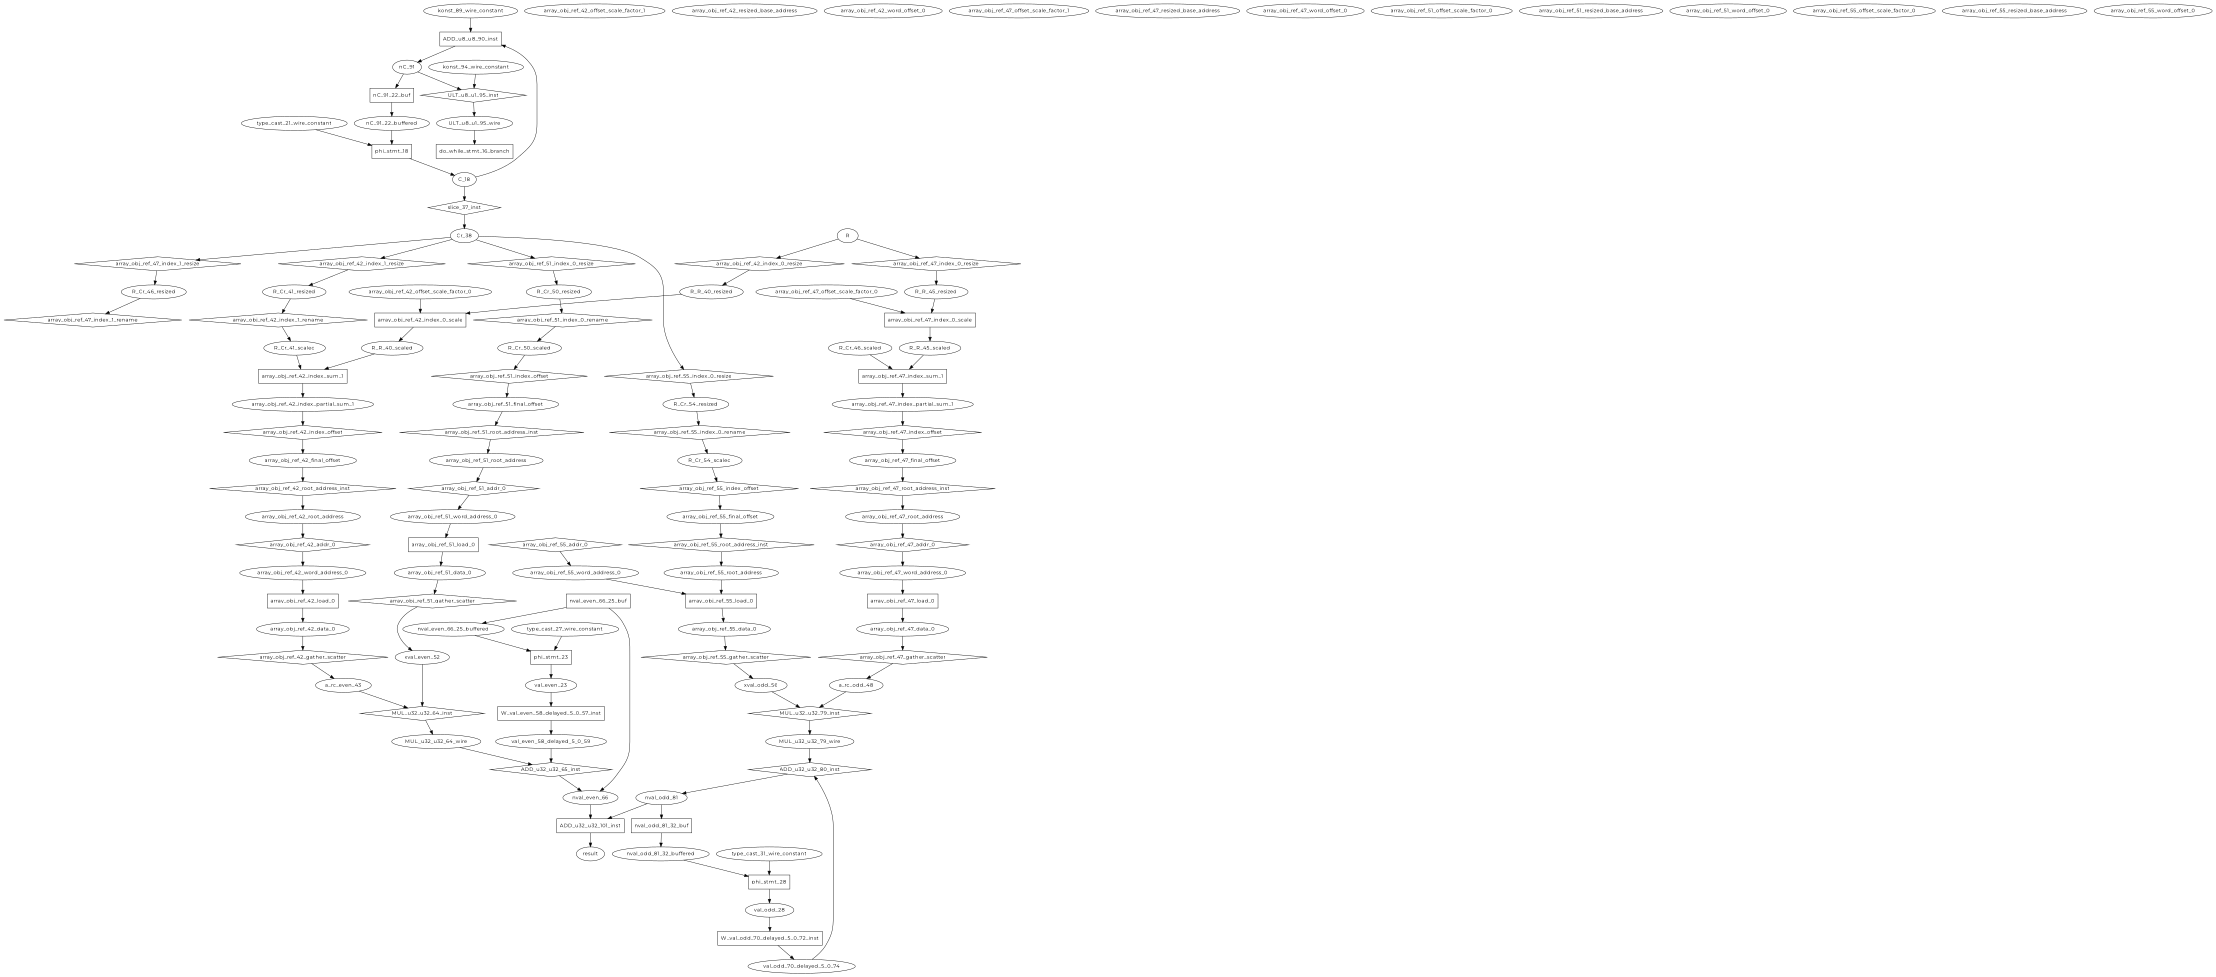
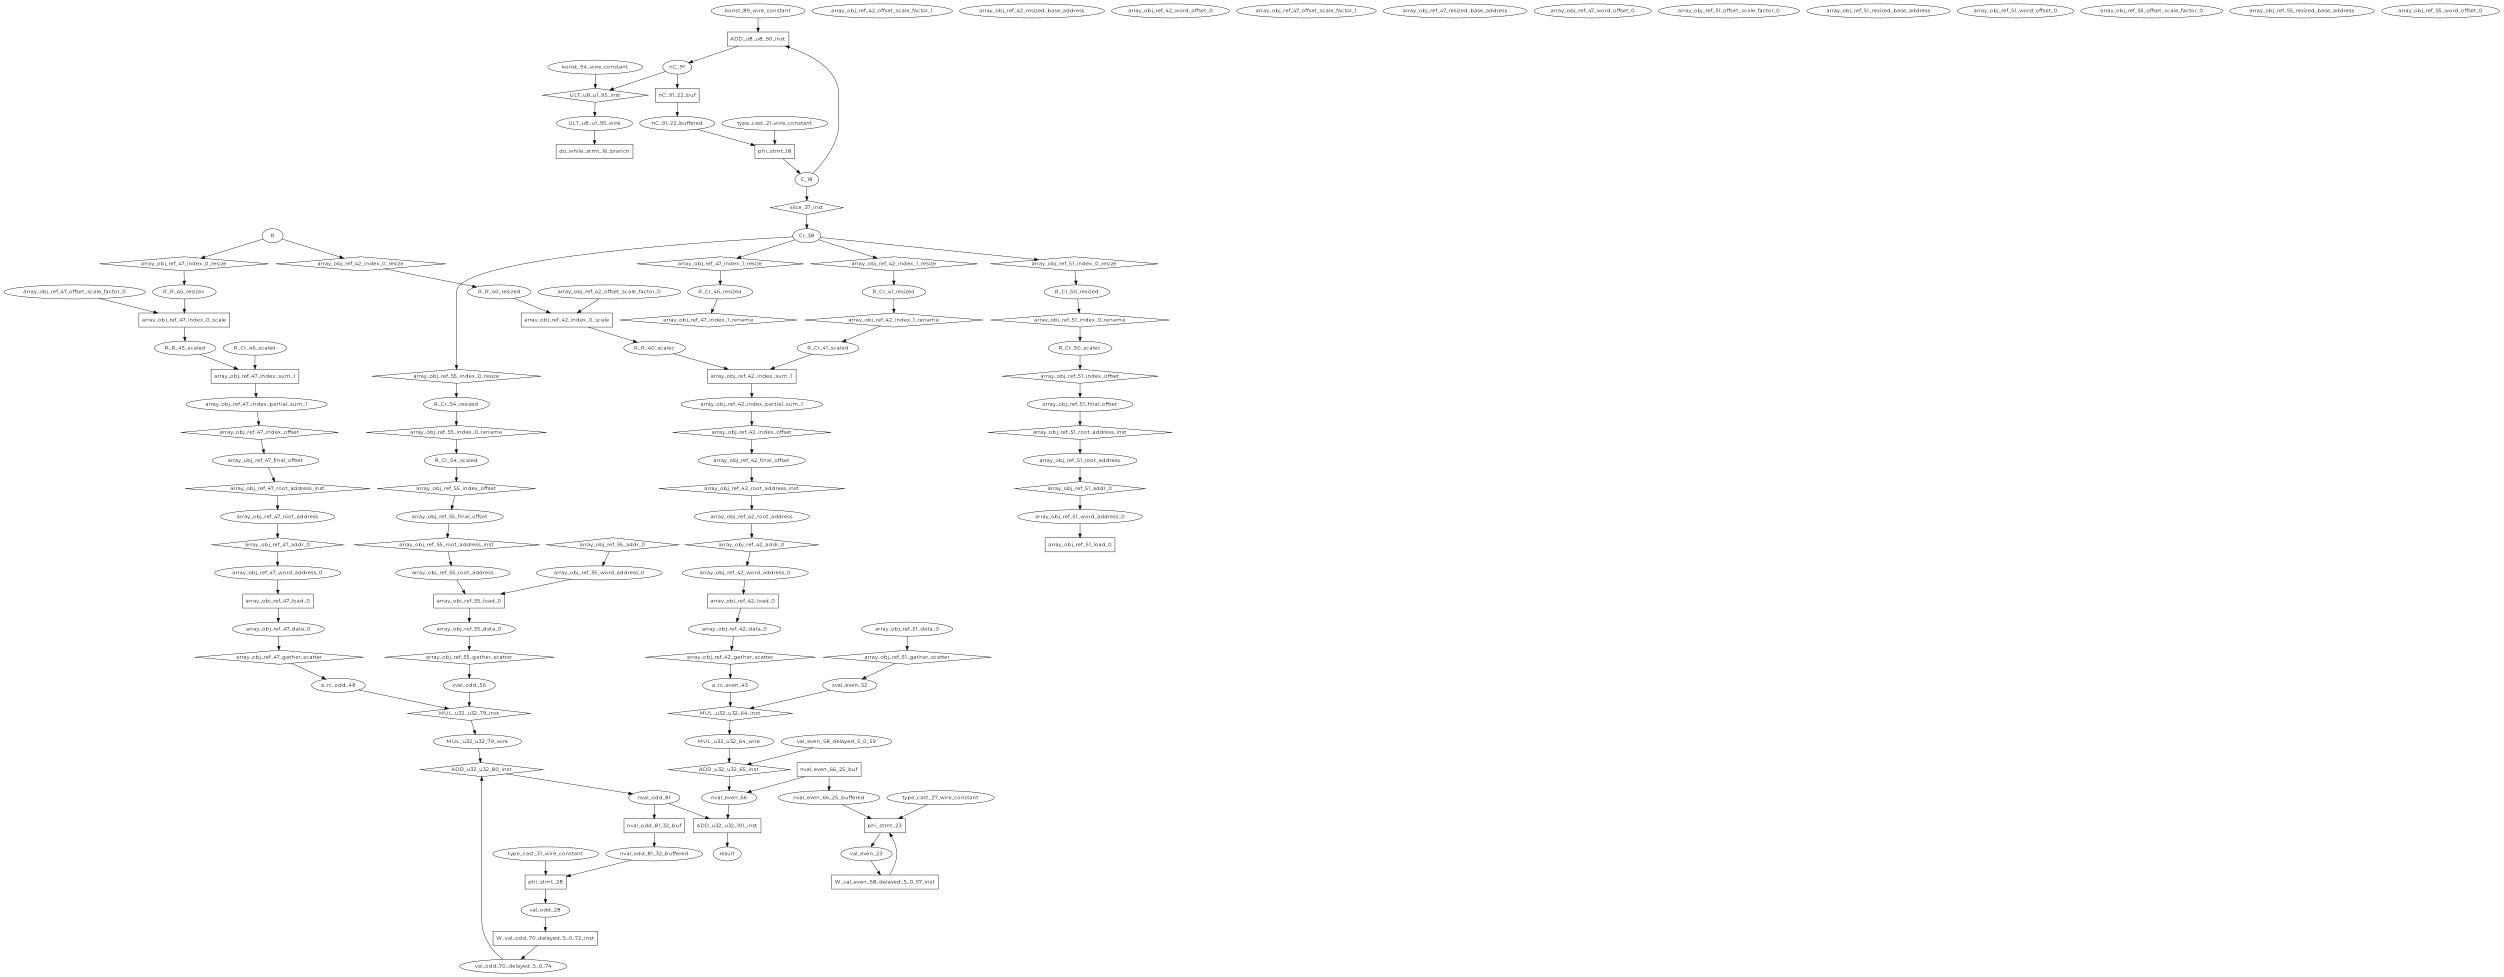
(442, 557) -> none
(551, 726) -> (897, 856)
